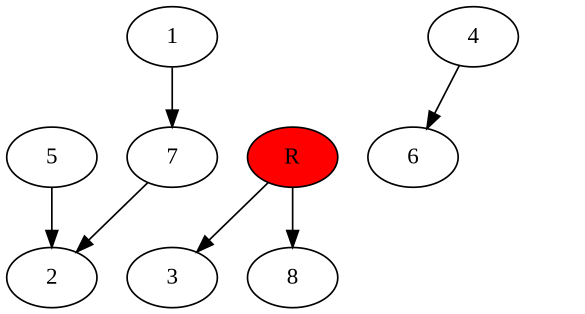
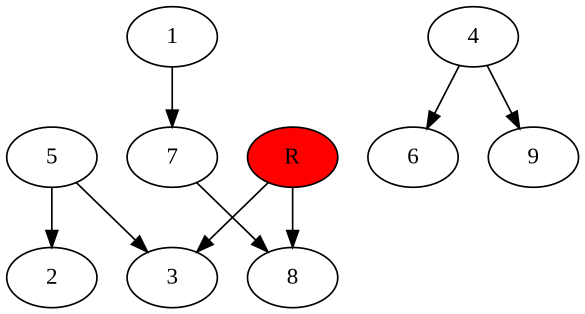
none -> (533, 157)
none -> (106, 211)
(118, 211) -> (225, 210)
